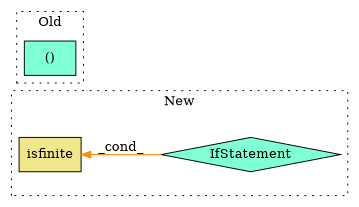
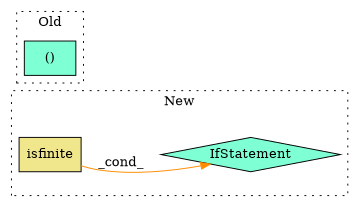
(126, 155) -> (141, 172)
